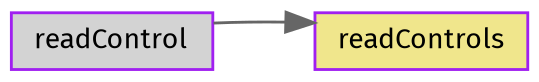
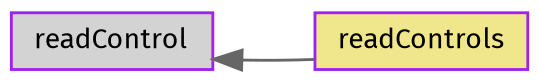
(249, 22) -> (278, 60)
